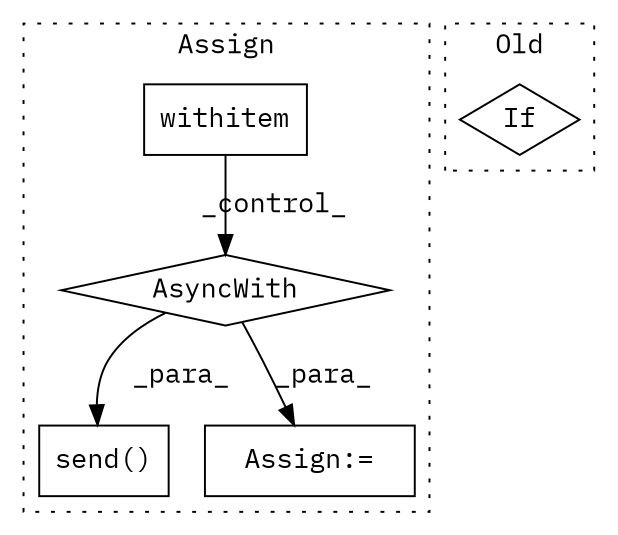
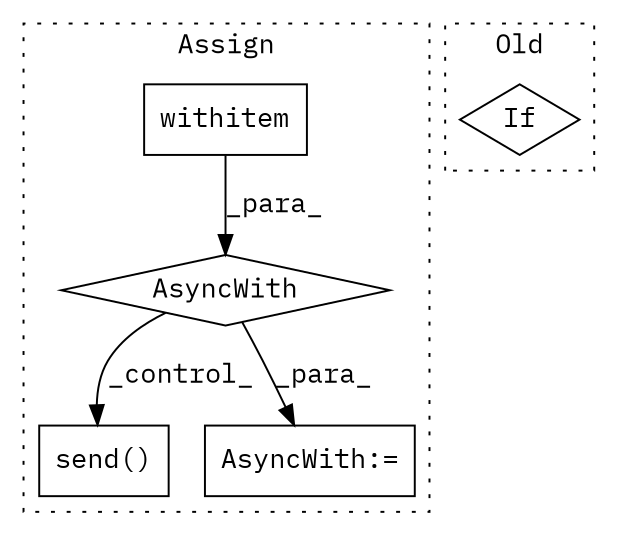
(275, 205) -> (275, 205)
(181, 376) -> (181, 376)
(310, 461) -> (310, 461)
